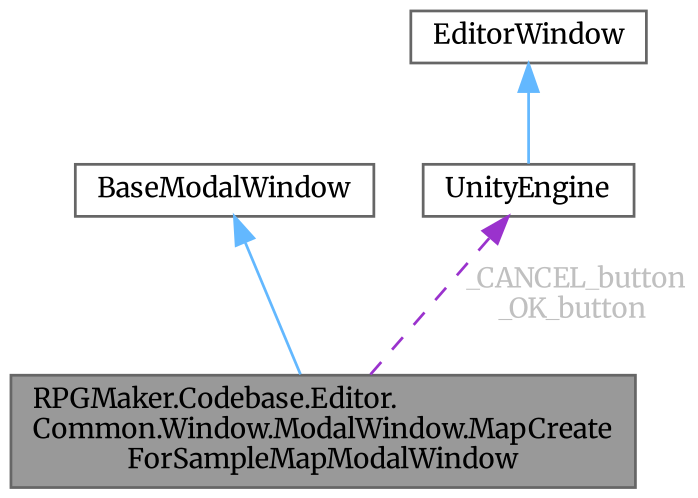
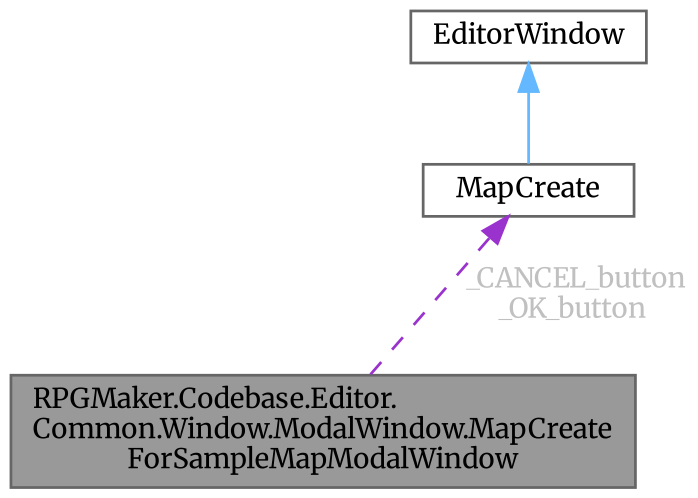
(225, 190) -> none
(529, 190) -> (529, 190)
